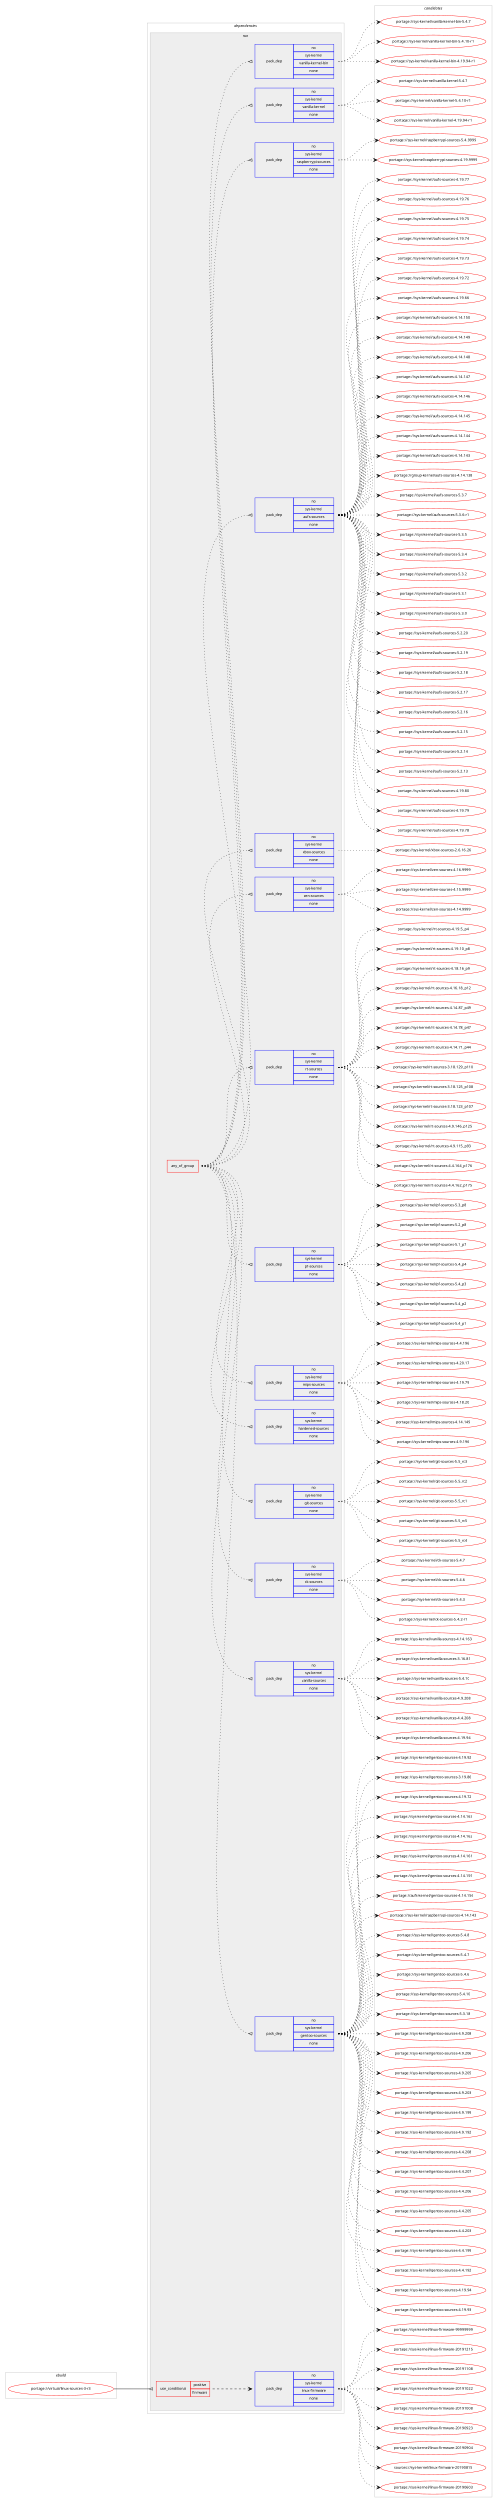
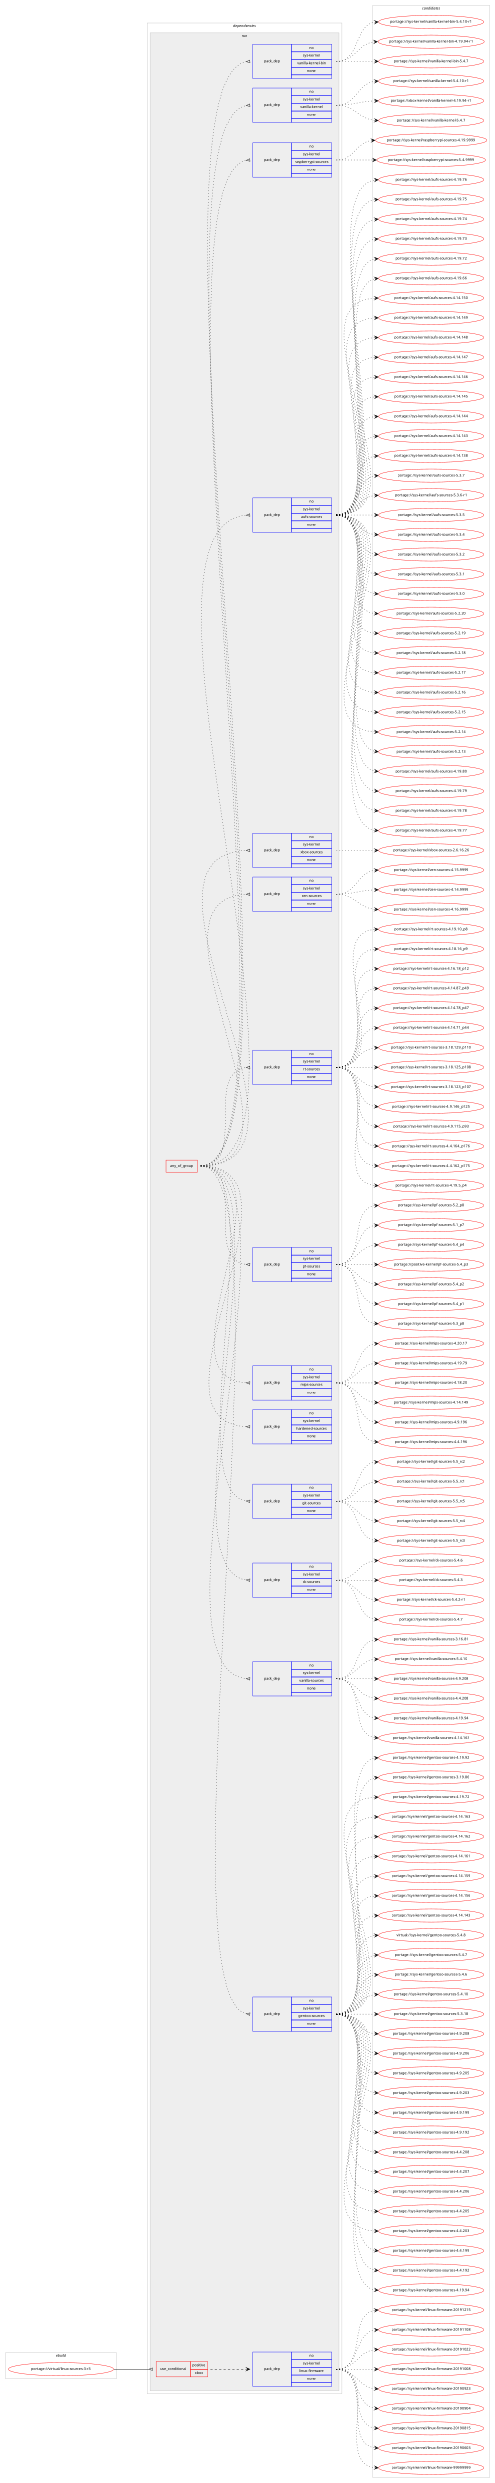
(433, 121) -> (431, 101)
(433, 476) -> (431, 456)
(433, 1284) -> (431, 1265)
(433, 1896) -> (431, 1896)
(433, 1916) -> (431, 1916)
(433, 1935) -> (431, 1935)
(433, 2310) -> none
(200, 2393) -> (199, 2373)
(433, 2468) -> (431, 2428)
